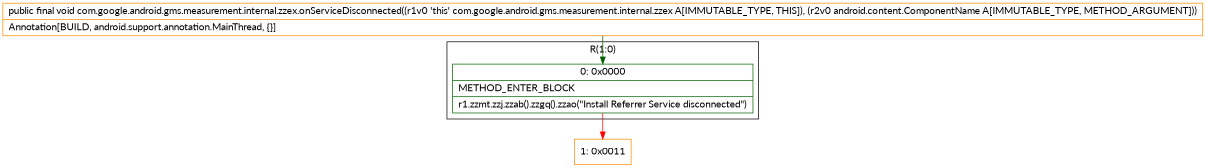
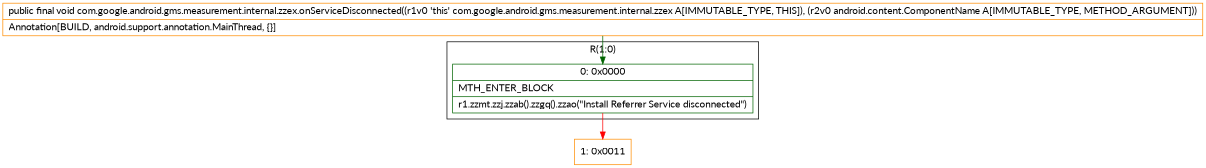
(517, 88) -> (506, 88)
